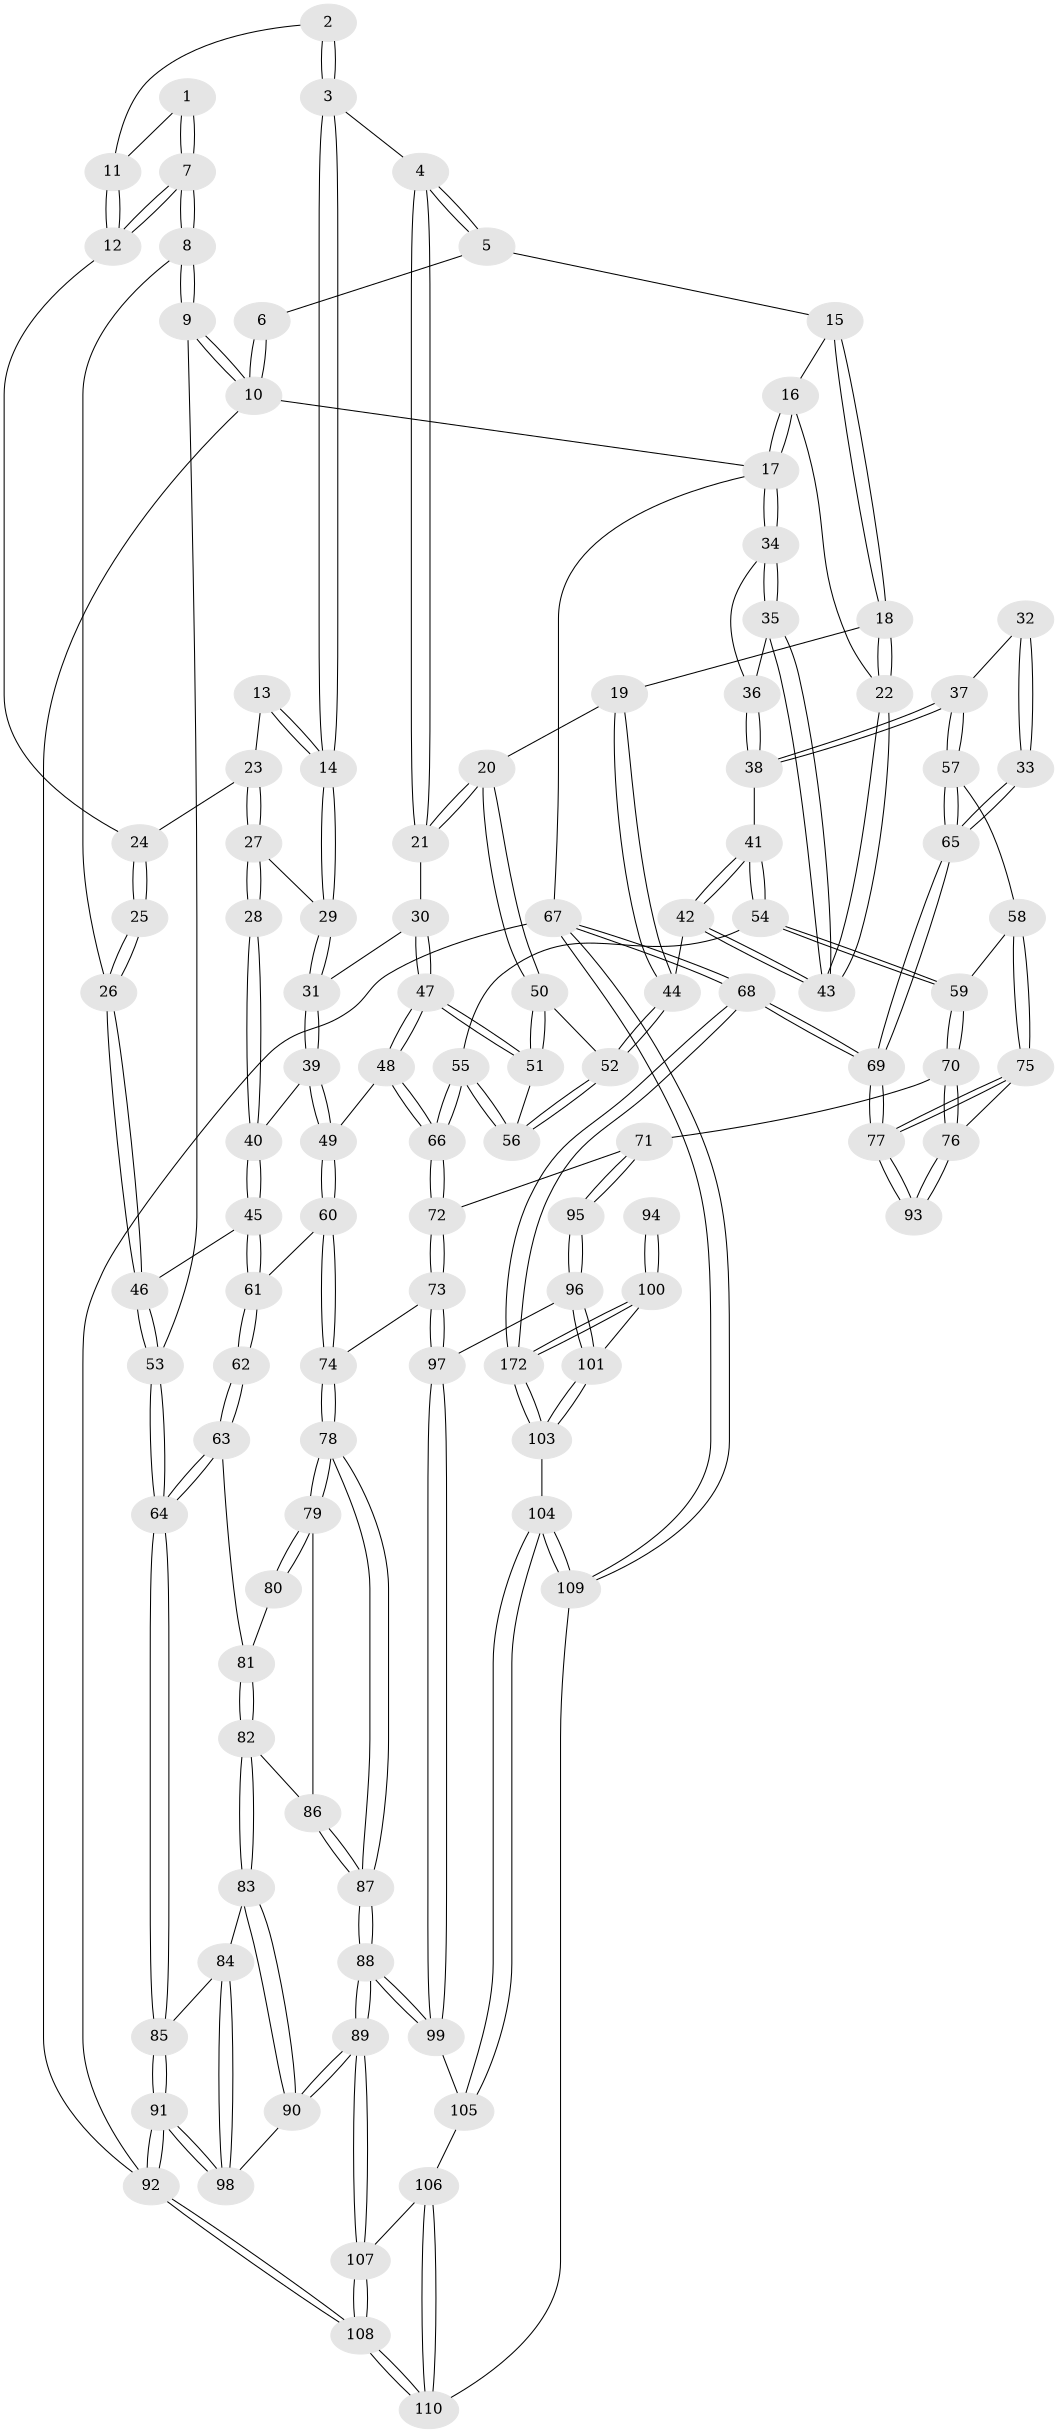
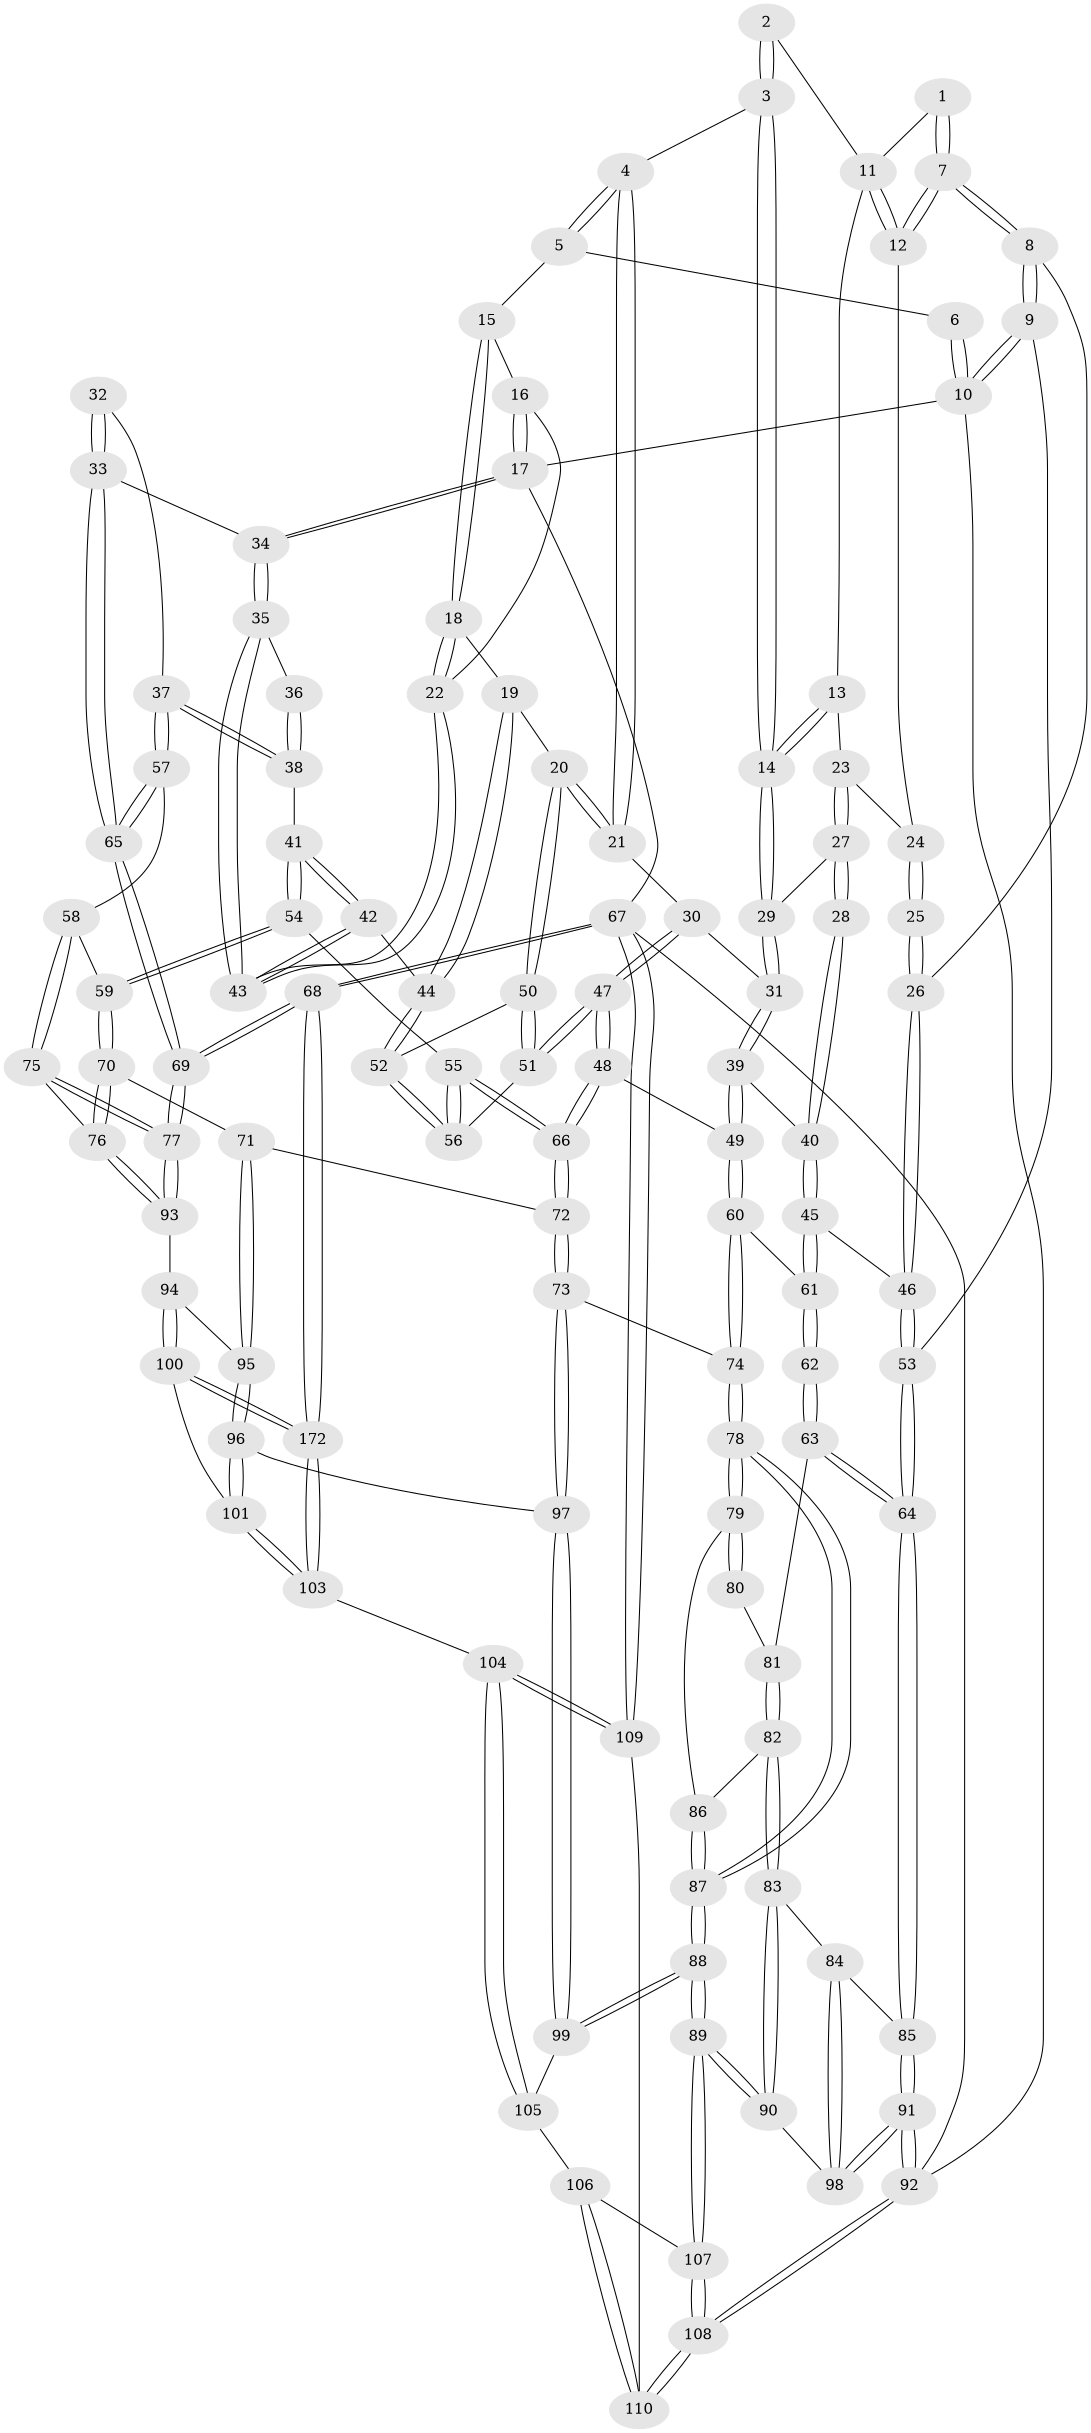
none -> (839, 432)
(731, 616) -> (180, 508)
none -> (170, 1254)
none -> (208, 1328)
